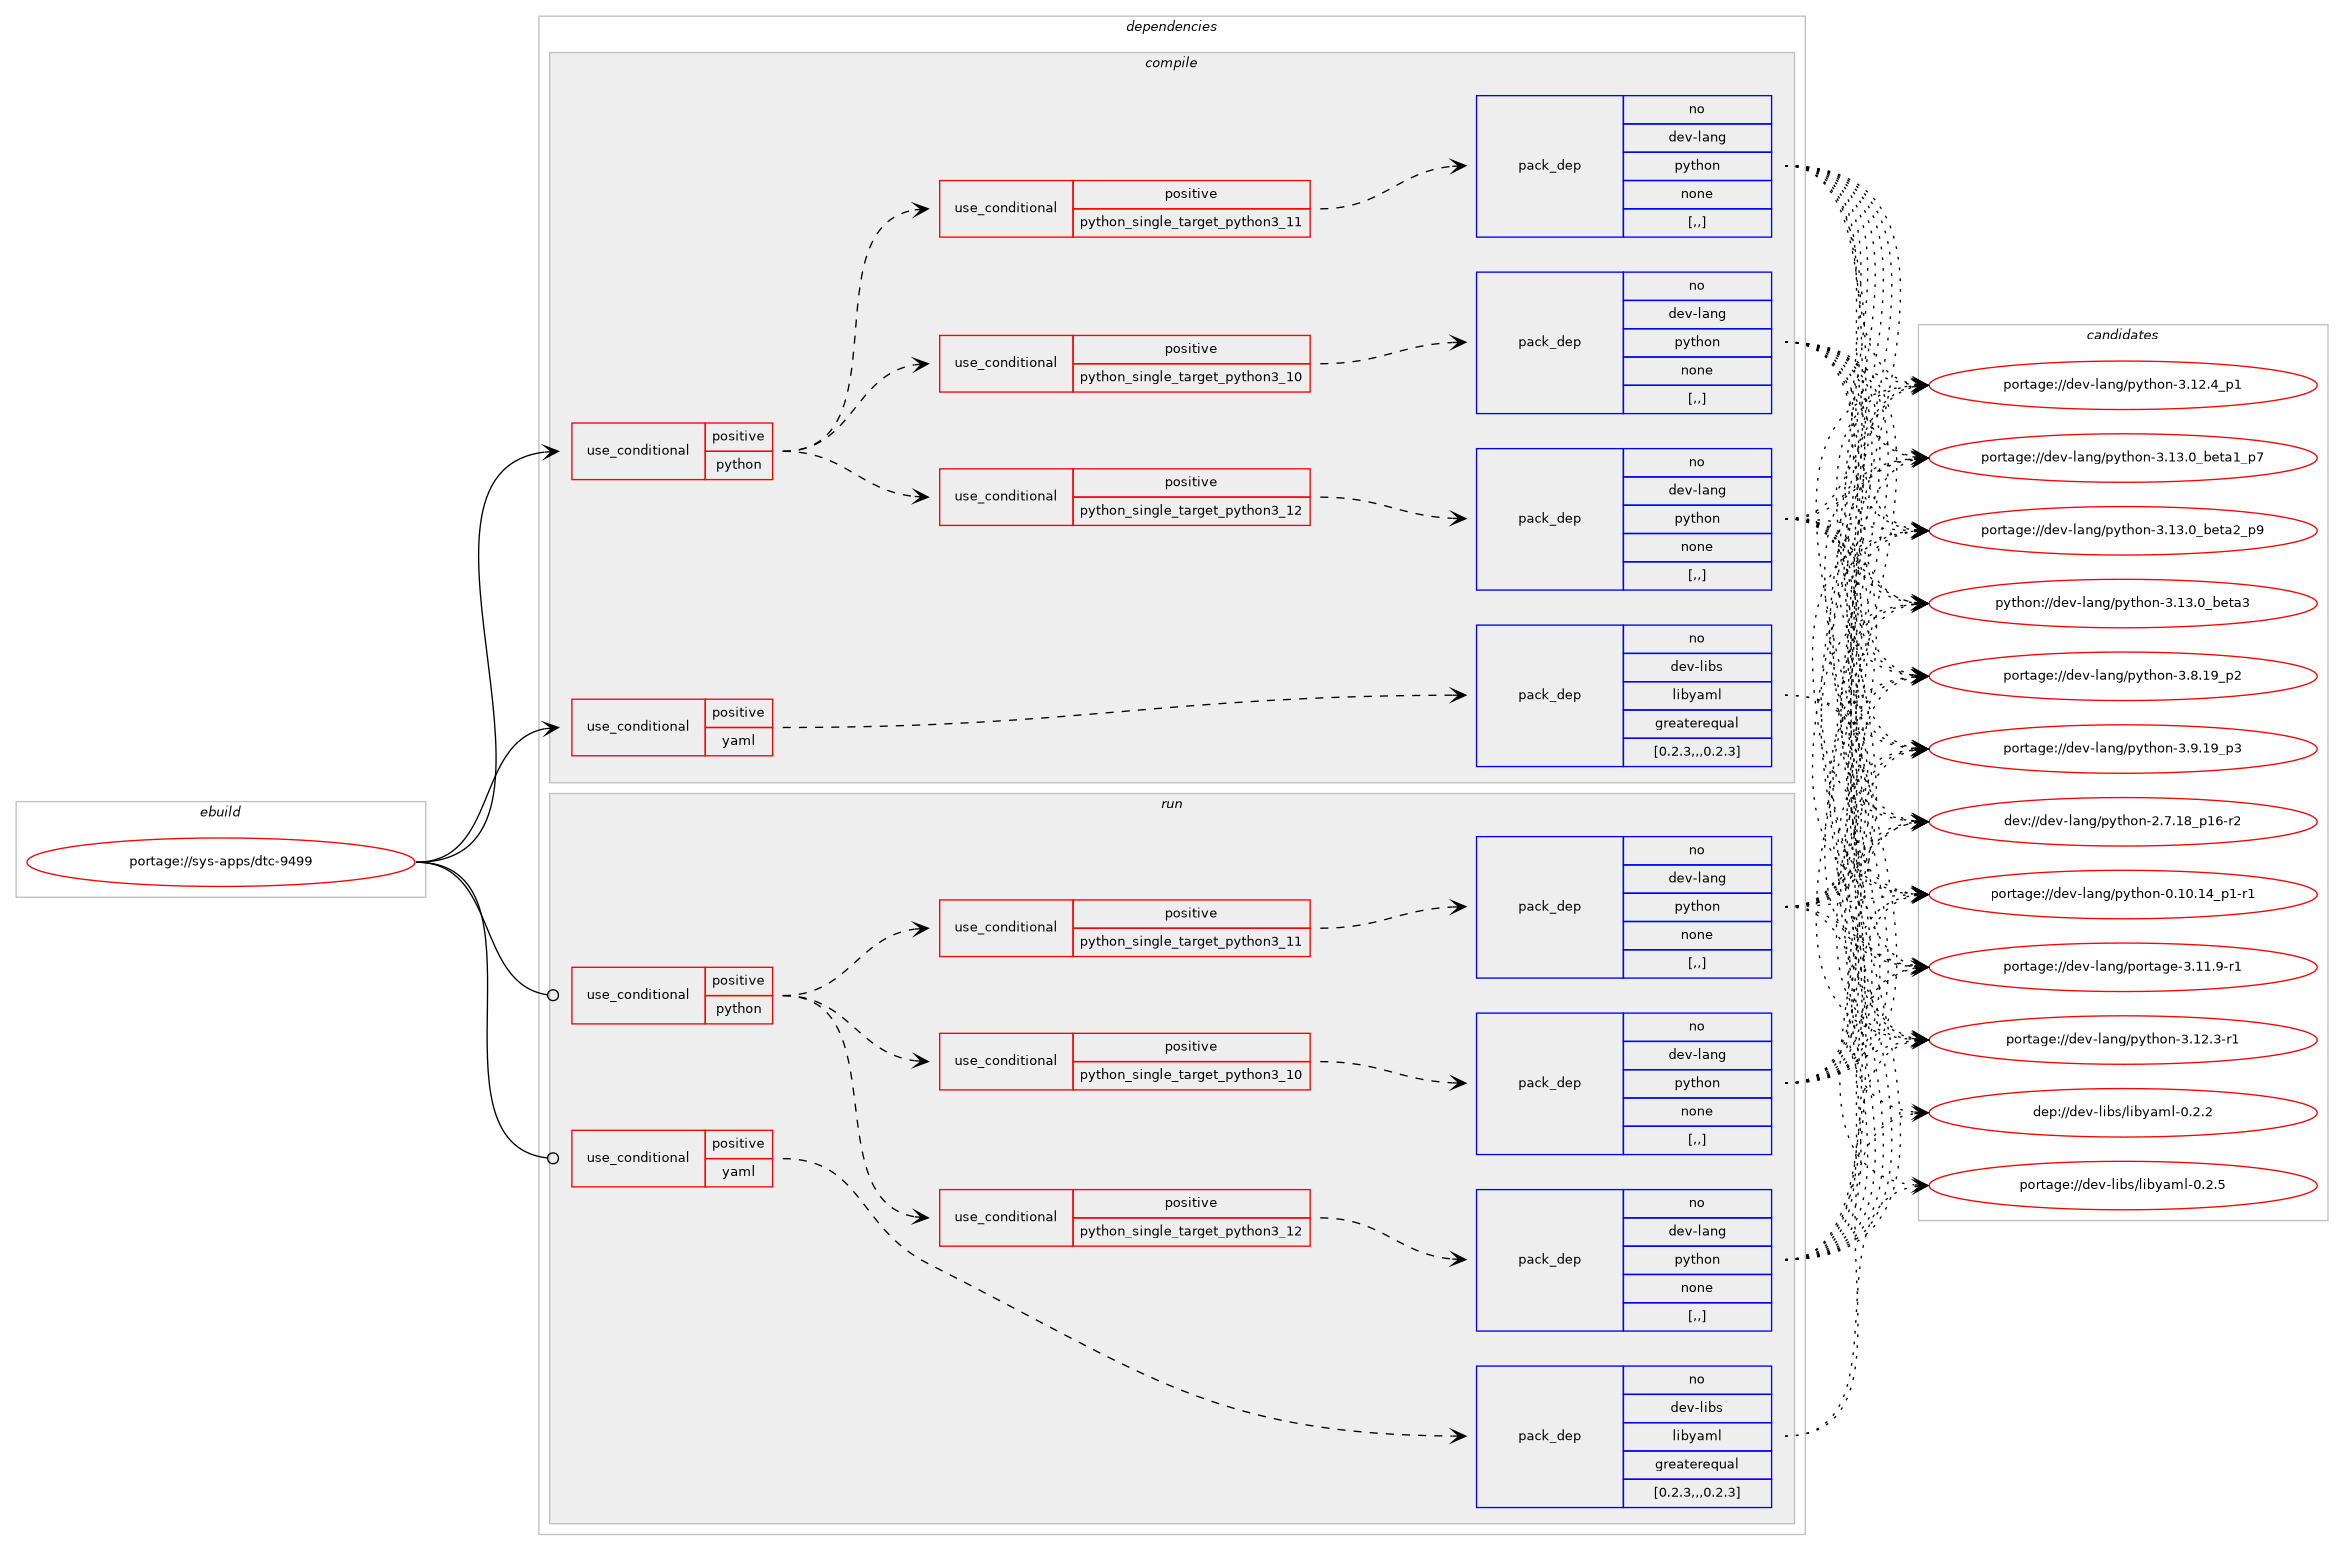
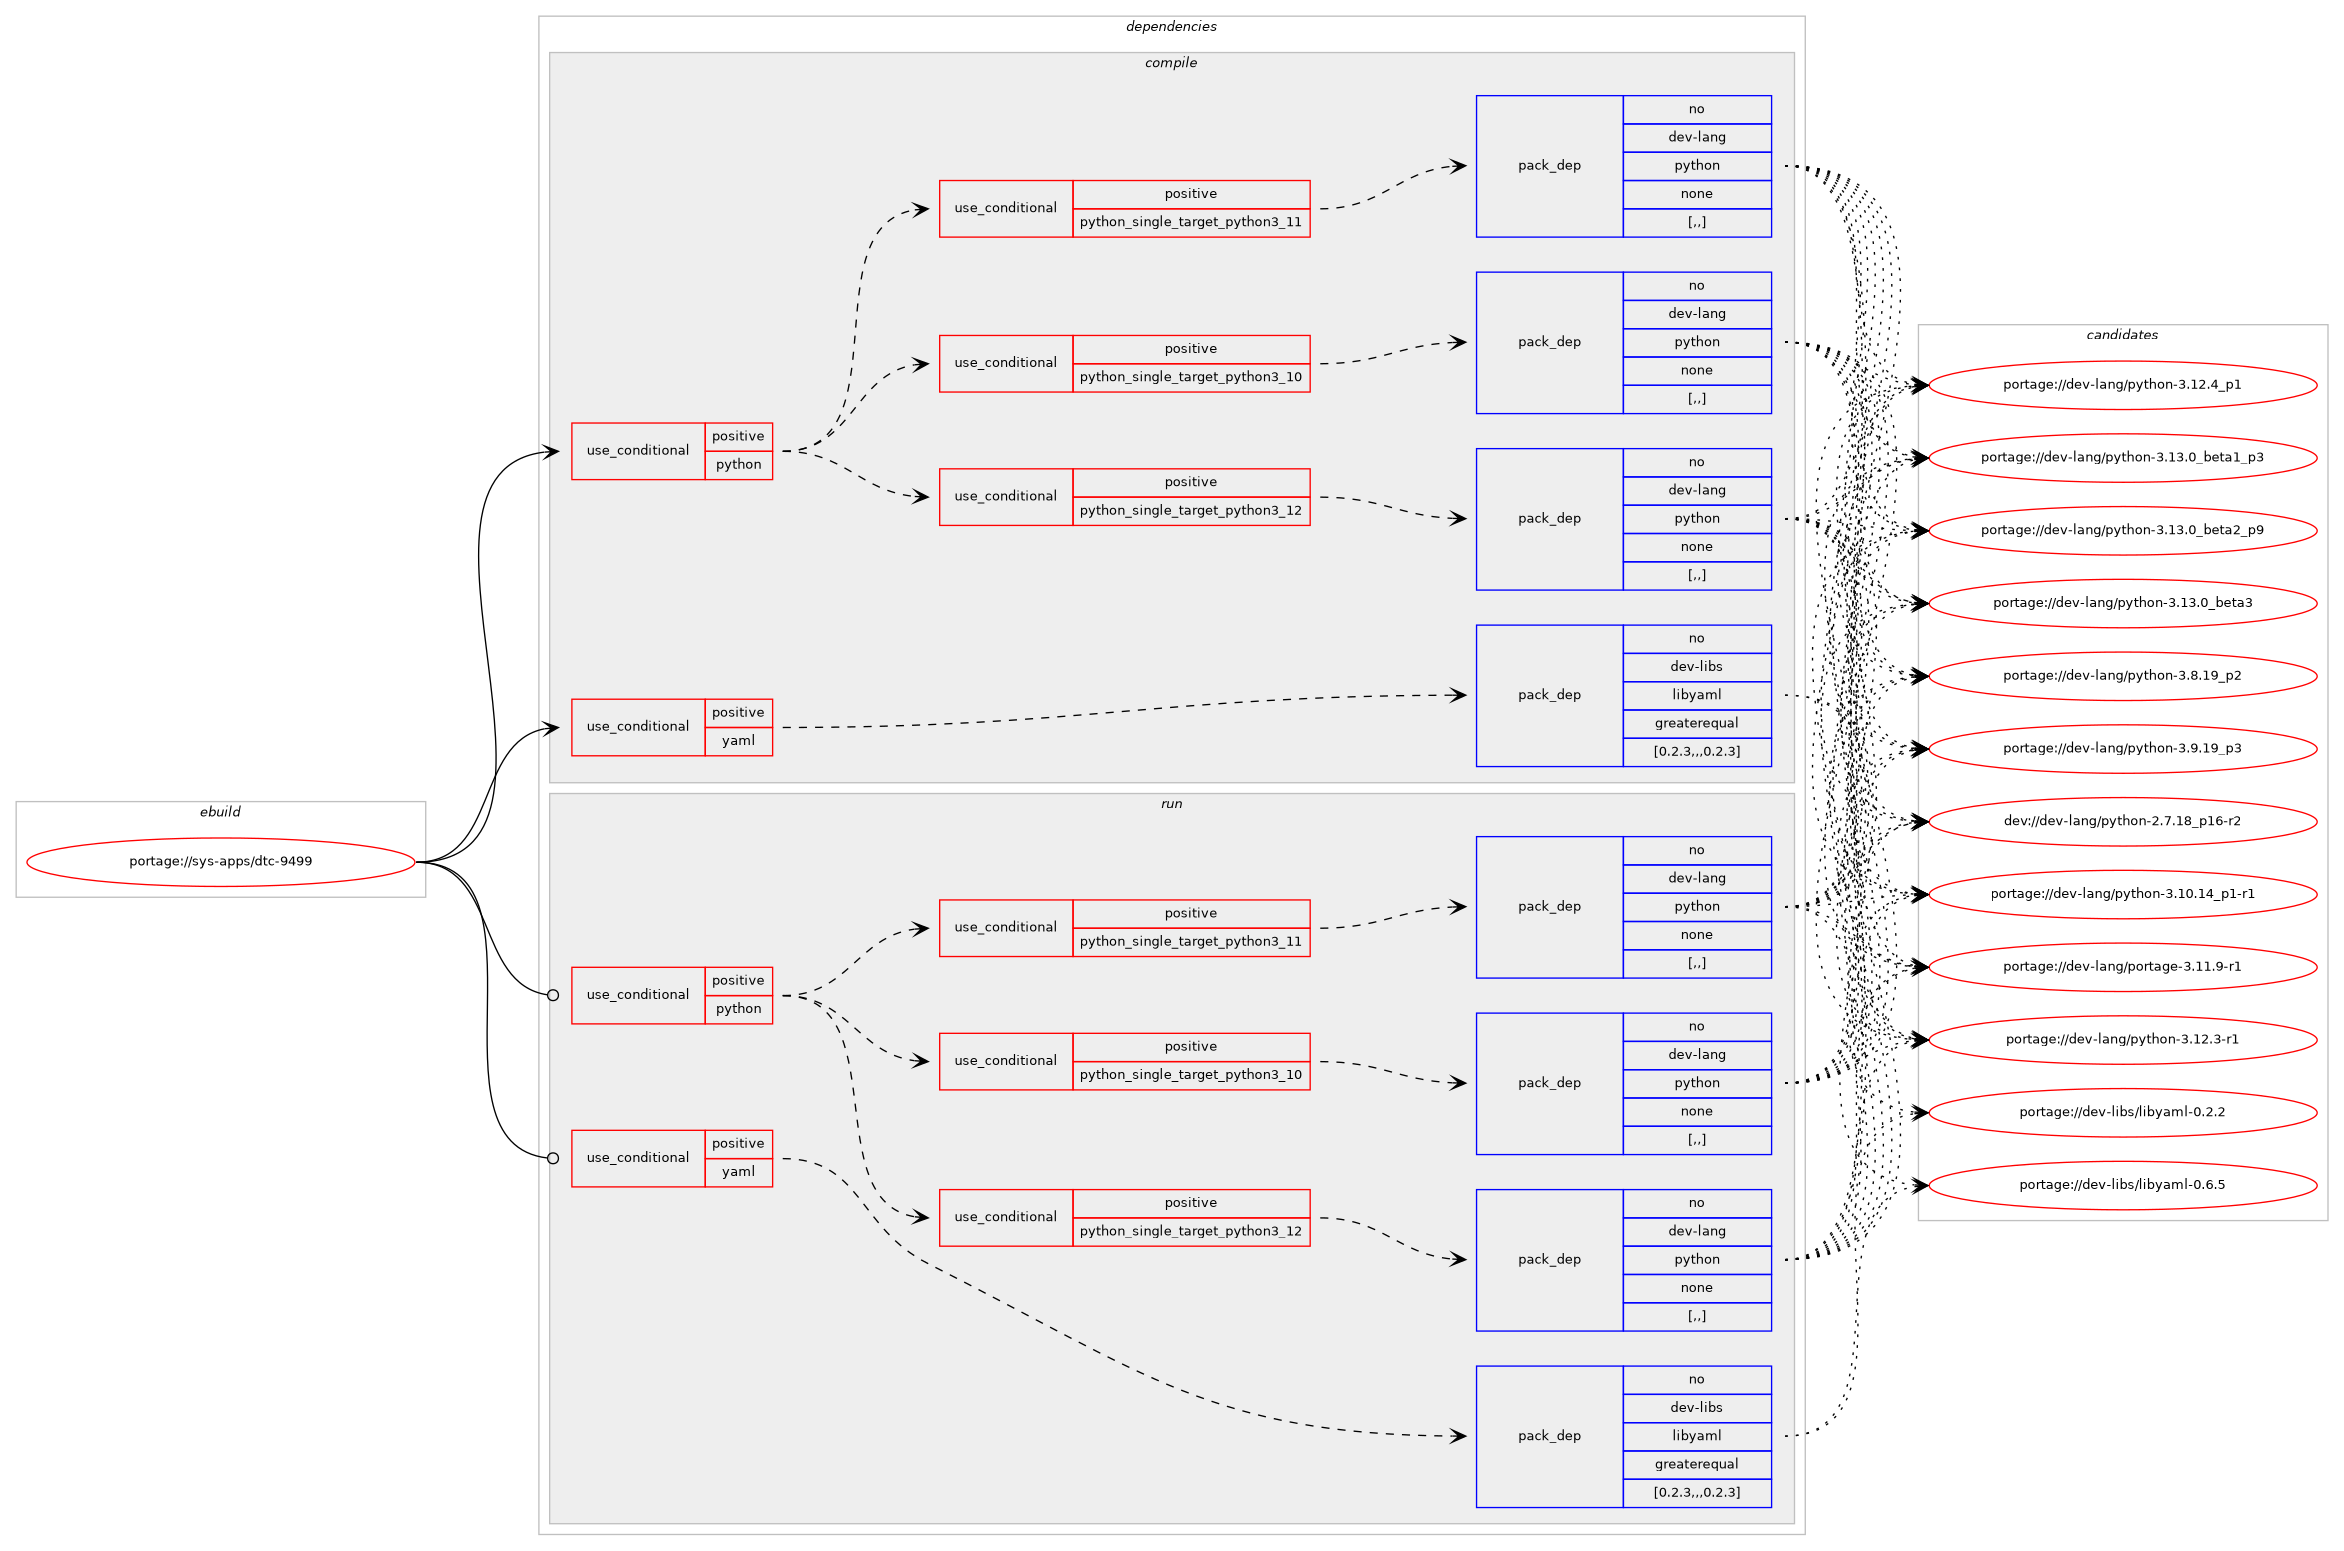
(2123, 458) -> (2123, 458)
(2123, 604) -> (2123, 604)
(2123, 895) -> (2123, 895)
(2123, 1113) -> (2123, 1113)
(2123, 1186) -> (2123, 1186)
